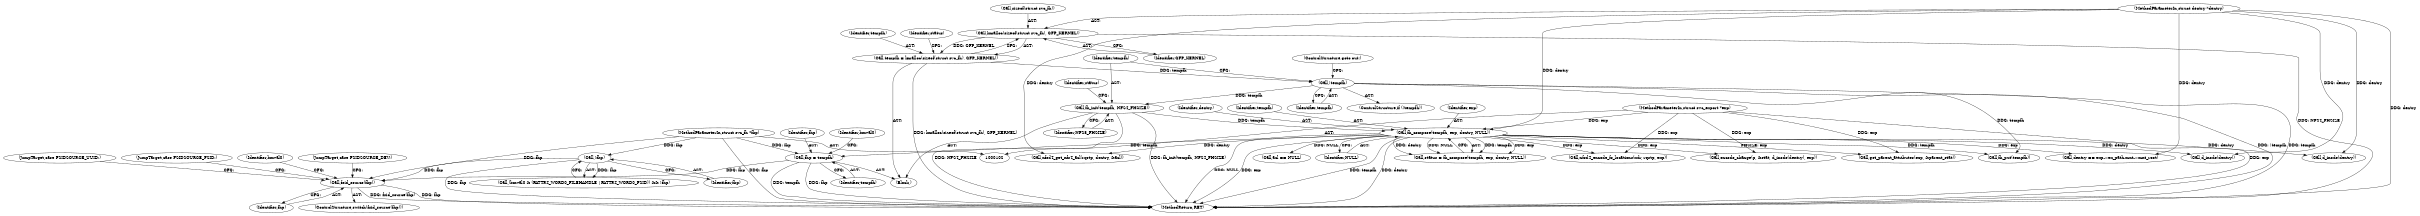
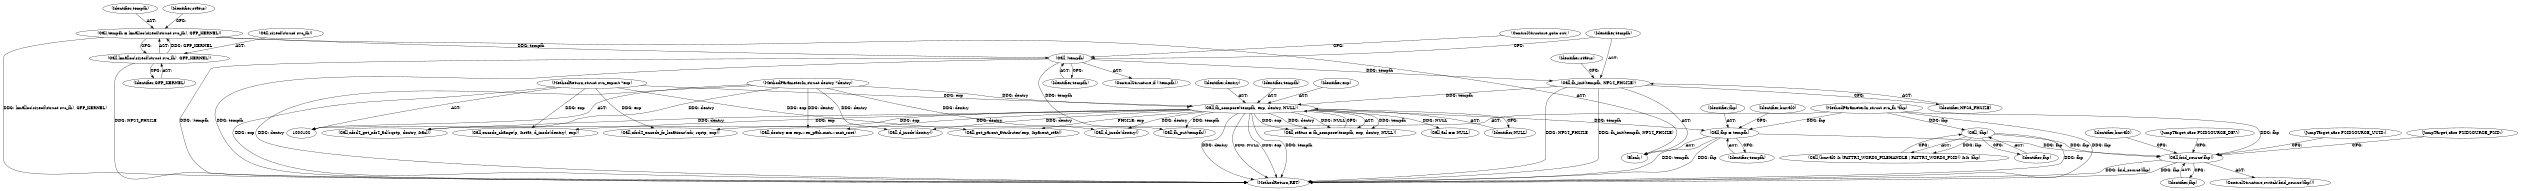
(1582, 12) -> (535, 120)
(1685, 108) -> (592, 83)
(2008, 145) -> (990, 121)
